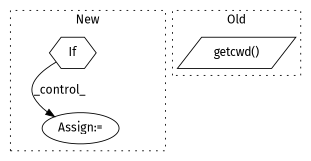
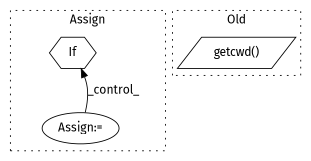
(88, 20) -> (88, 20)
(33, 85) -> (88, 95)
